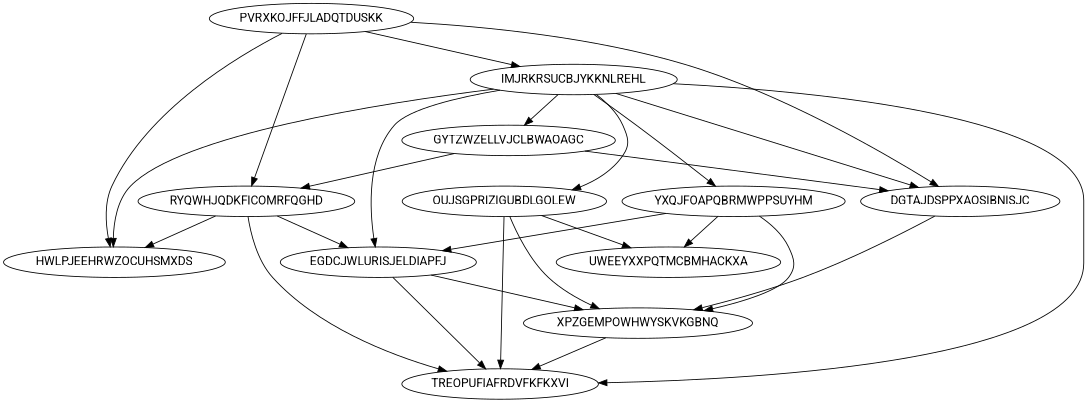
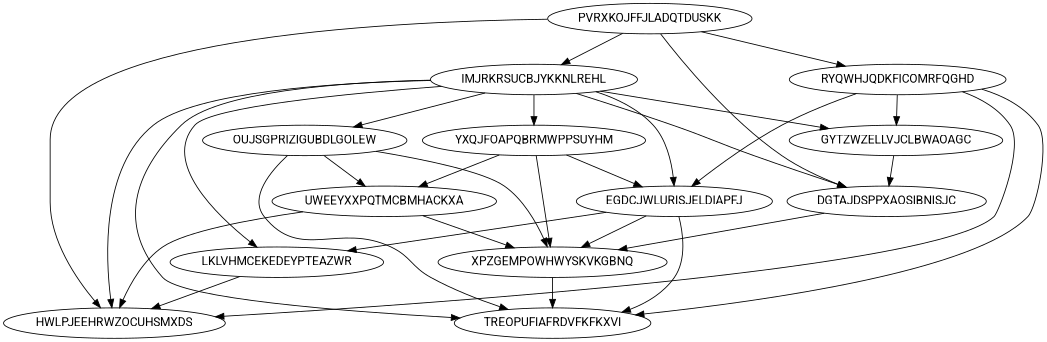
(382, 170) -> (897, 106)
none -> (460, 229)
none -> (199, 232)
none -> (277, 262)
